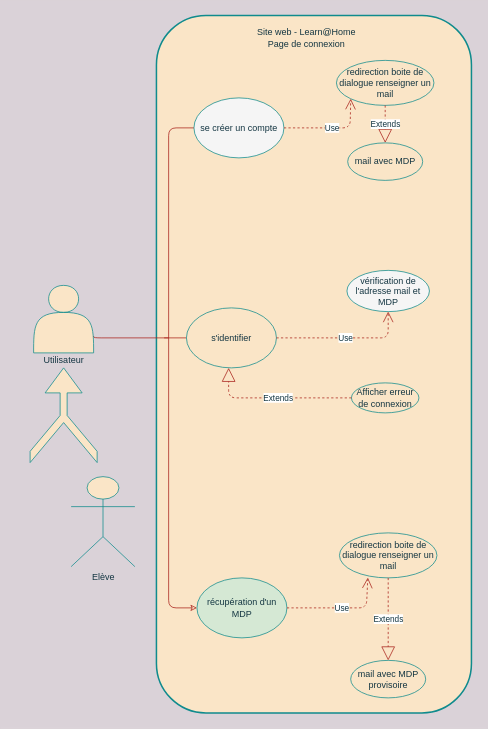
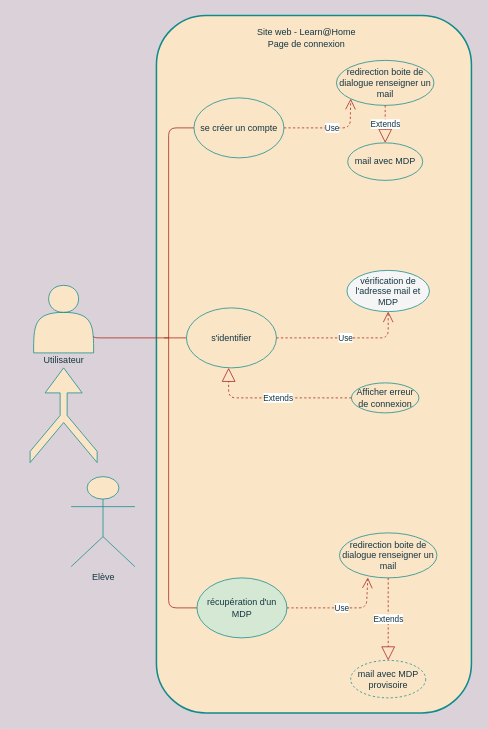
(239, 128) -> (239, 128)
(190, 608) -> (191, 608)
(388, 679) -> (388, 679)
